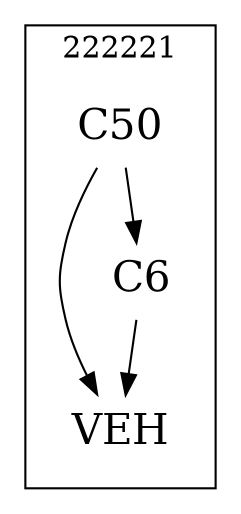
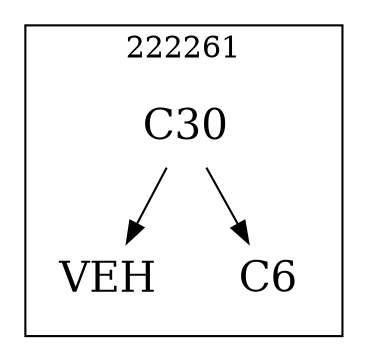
(120, 50) -> (184, 50)
(120, 129) -> (186, 129)
(133, 347) -> none
